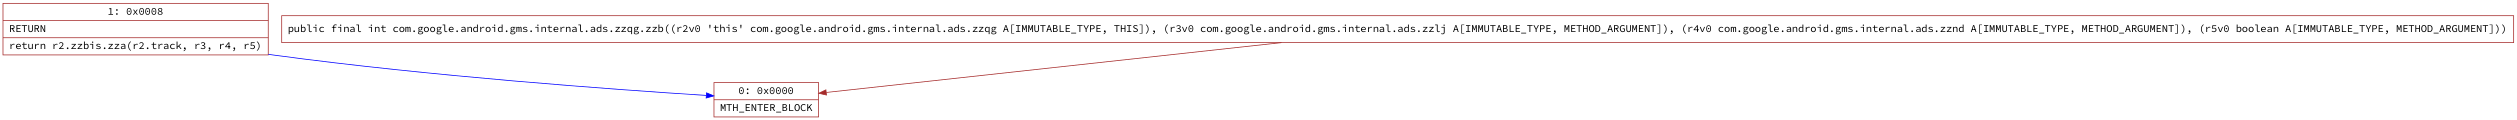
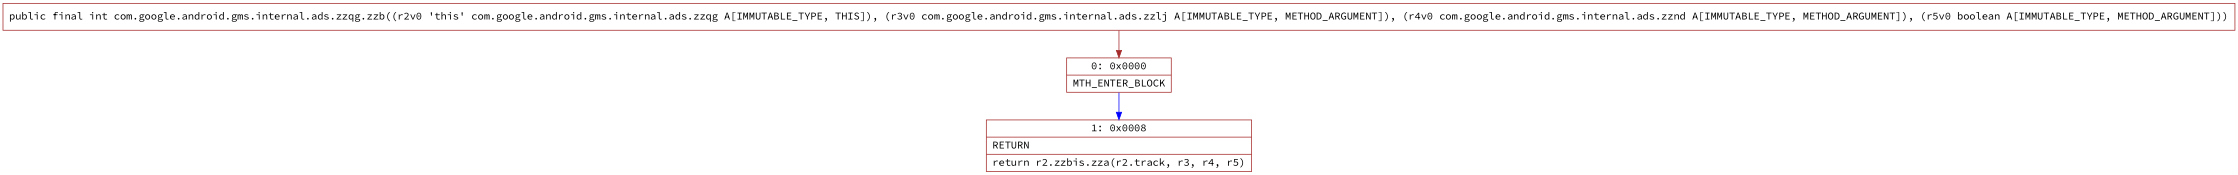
(487, 79) -> (1119, 102)
